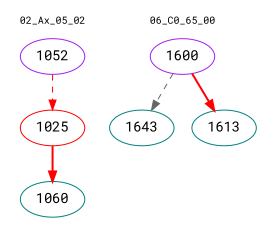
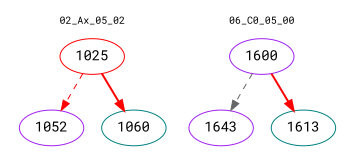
(183, 21) -> (262, 21)
(53, 87) -> (75, 88)
(142, 128) -> (221, 128)
